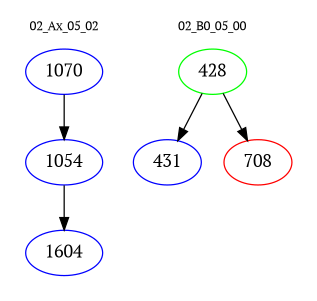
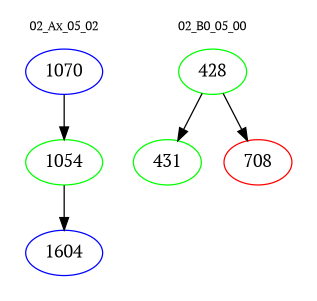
(64, 162) -> (64, 162)
(167, 162) -> (167, 162)
